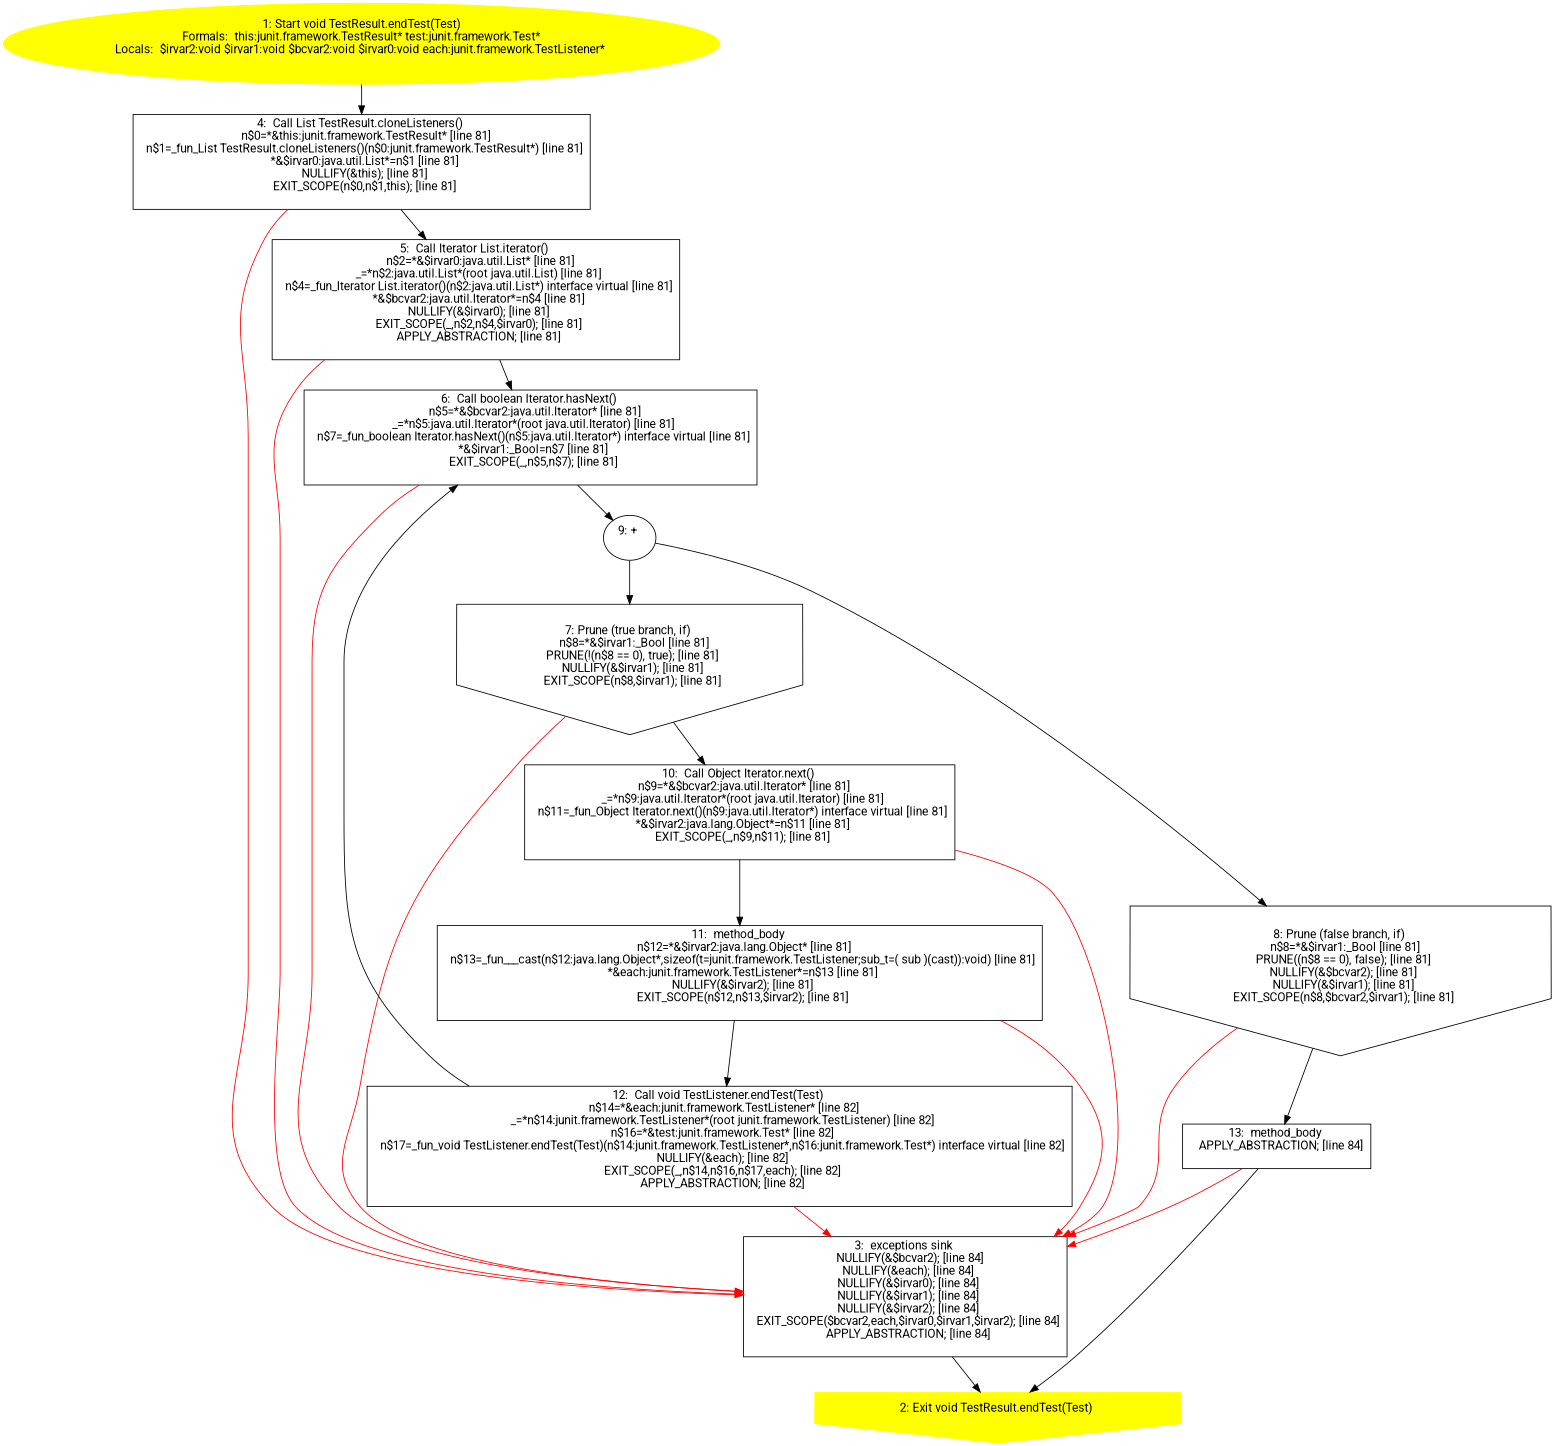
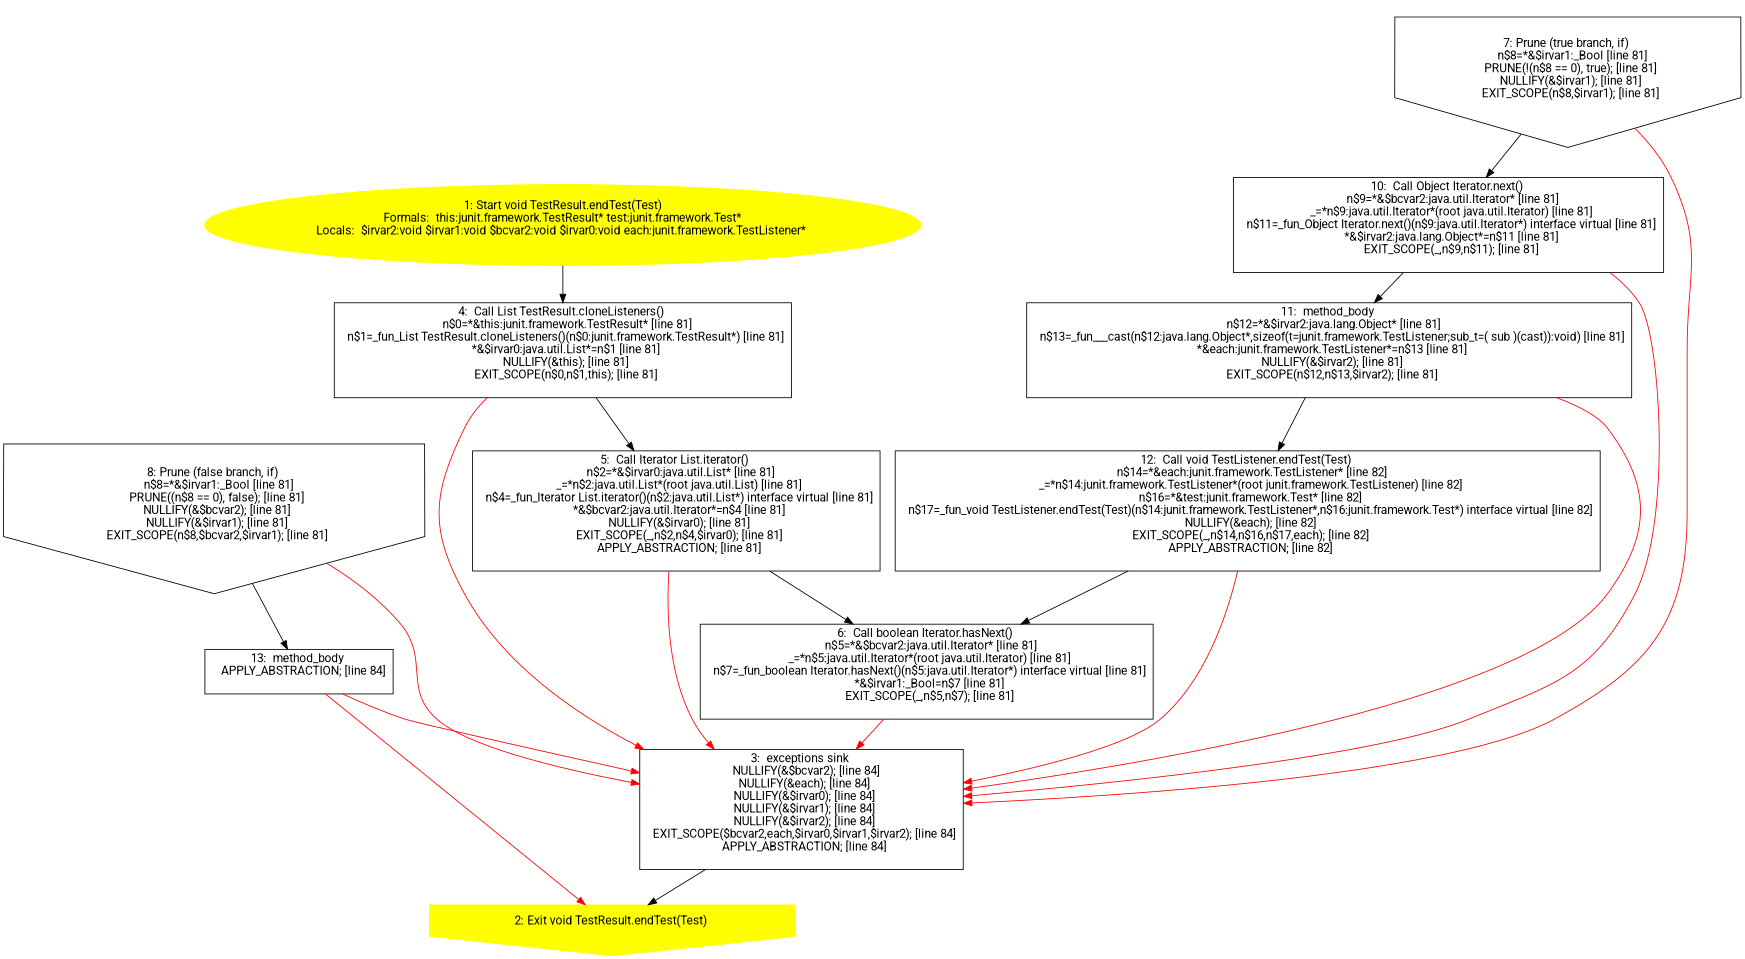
(630, 538) -> none
(1152, 1283) -> (452, 797)
